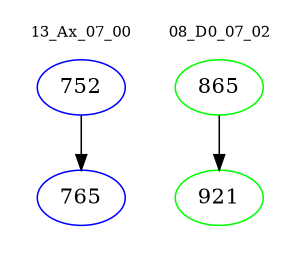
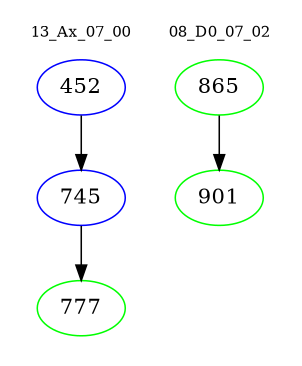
(81, 87) -> (81, 87)
(81, 198) -> (81, 198)
(219, 198) -> (219, 198)
none -> (81, 308)
